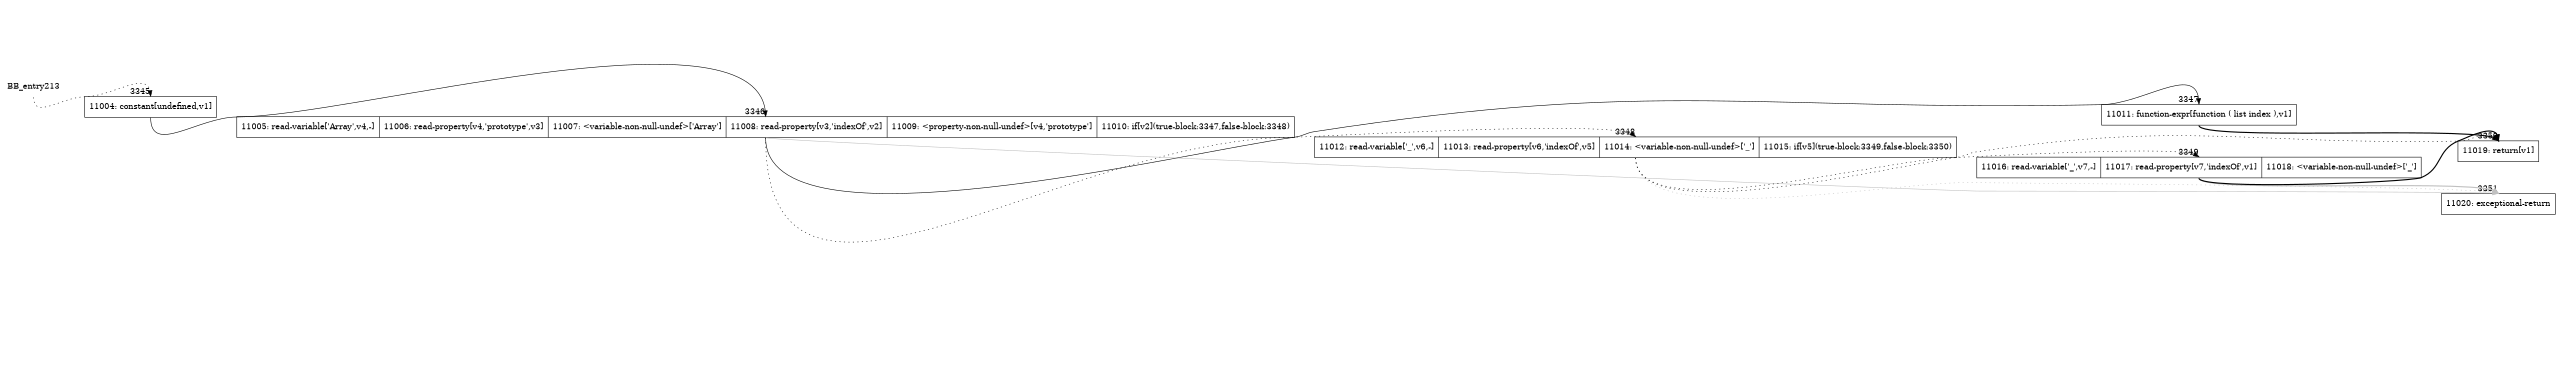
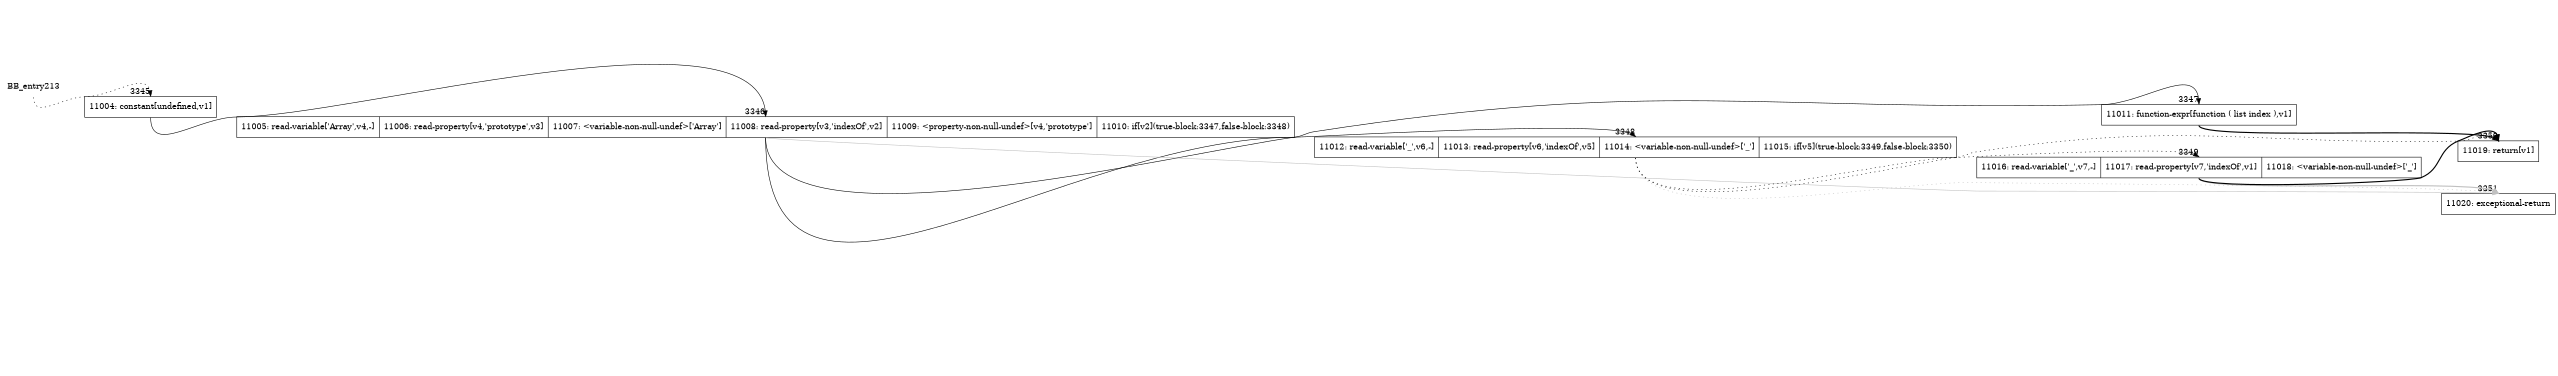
(1183, 152) -> (1183, 152)
